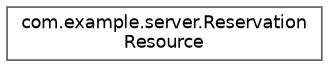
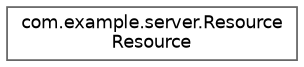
(164, 34) -> (152, 34)
